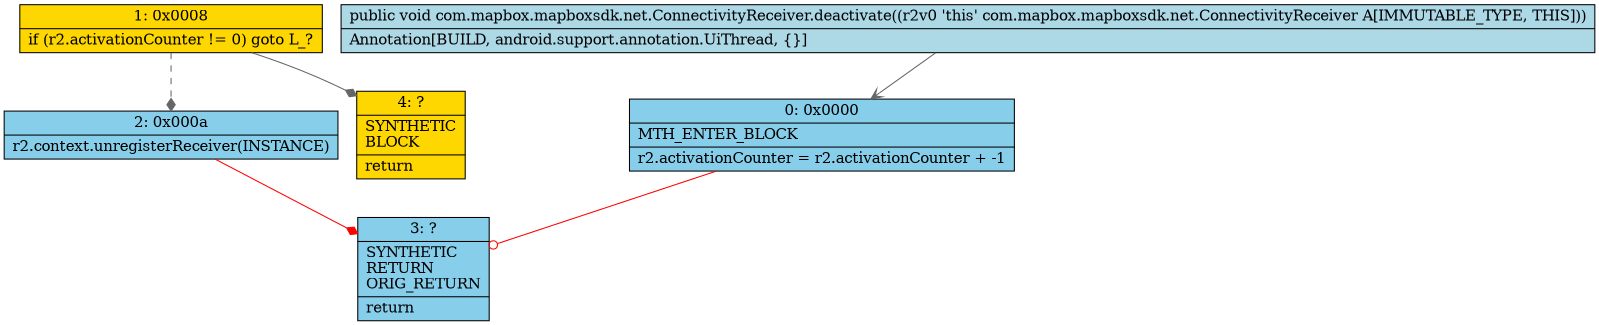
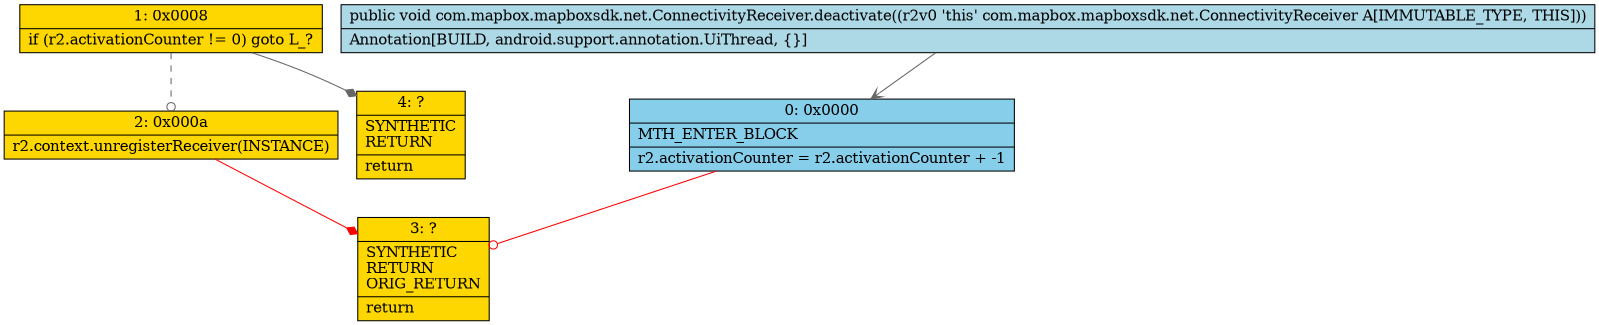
(171, 76) -> (171, 78)
(171, 135) -> (171, 135)
(392, 142) -> (399, 142)
(423, 269) -> (423, 269)
